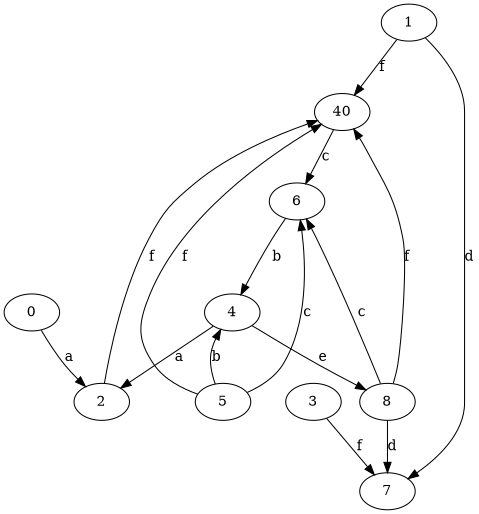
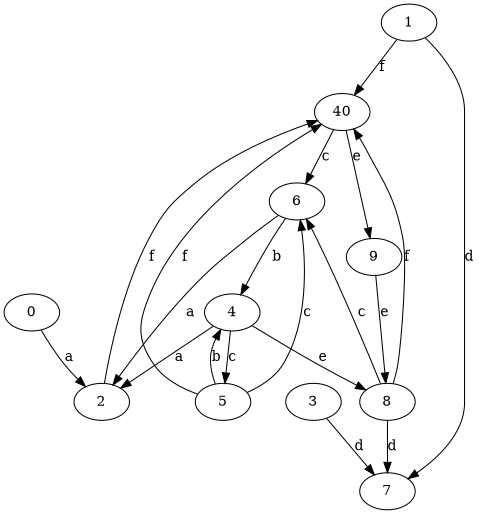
none -> (374, 257)
none -> (191, 288)
none -> (228, 352)
(360, 447) -> (360, 447)
